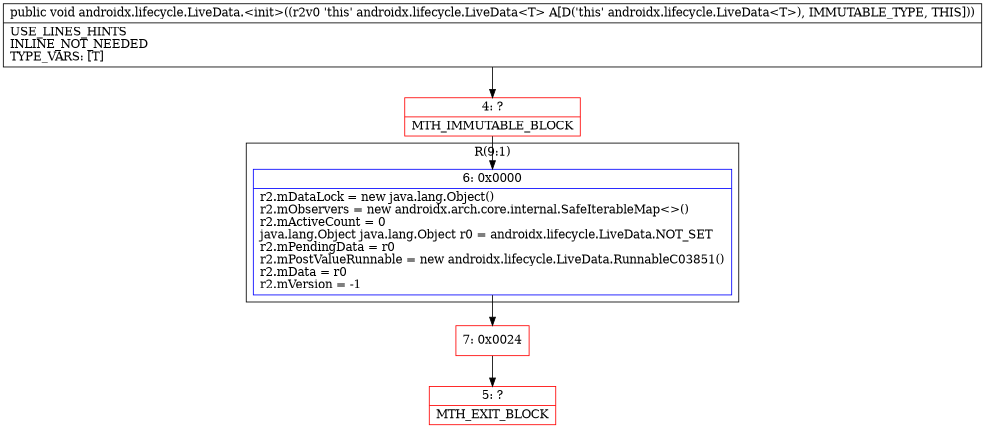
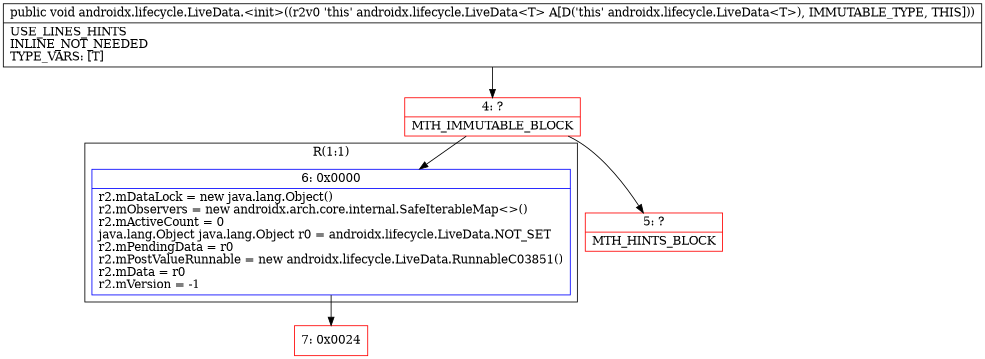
(493, 153) -> (331, 153)
(493, 367) -> (608, 166)
(493, 415) -> (654, 241)
